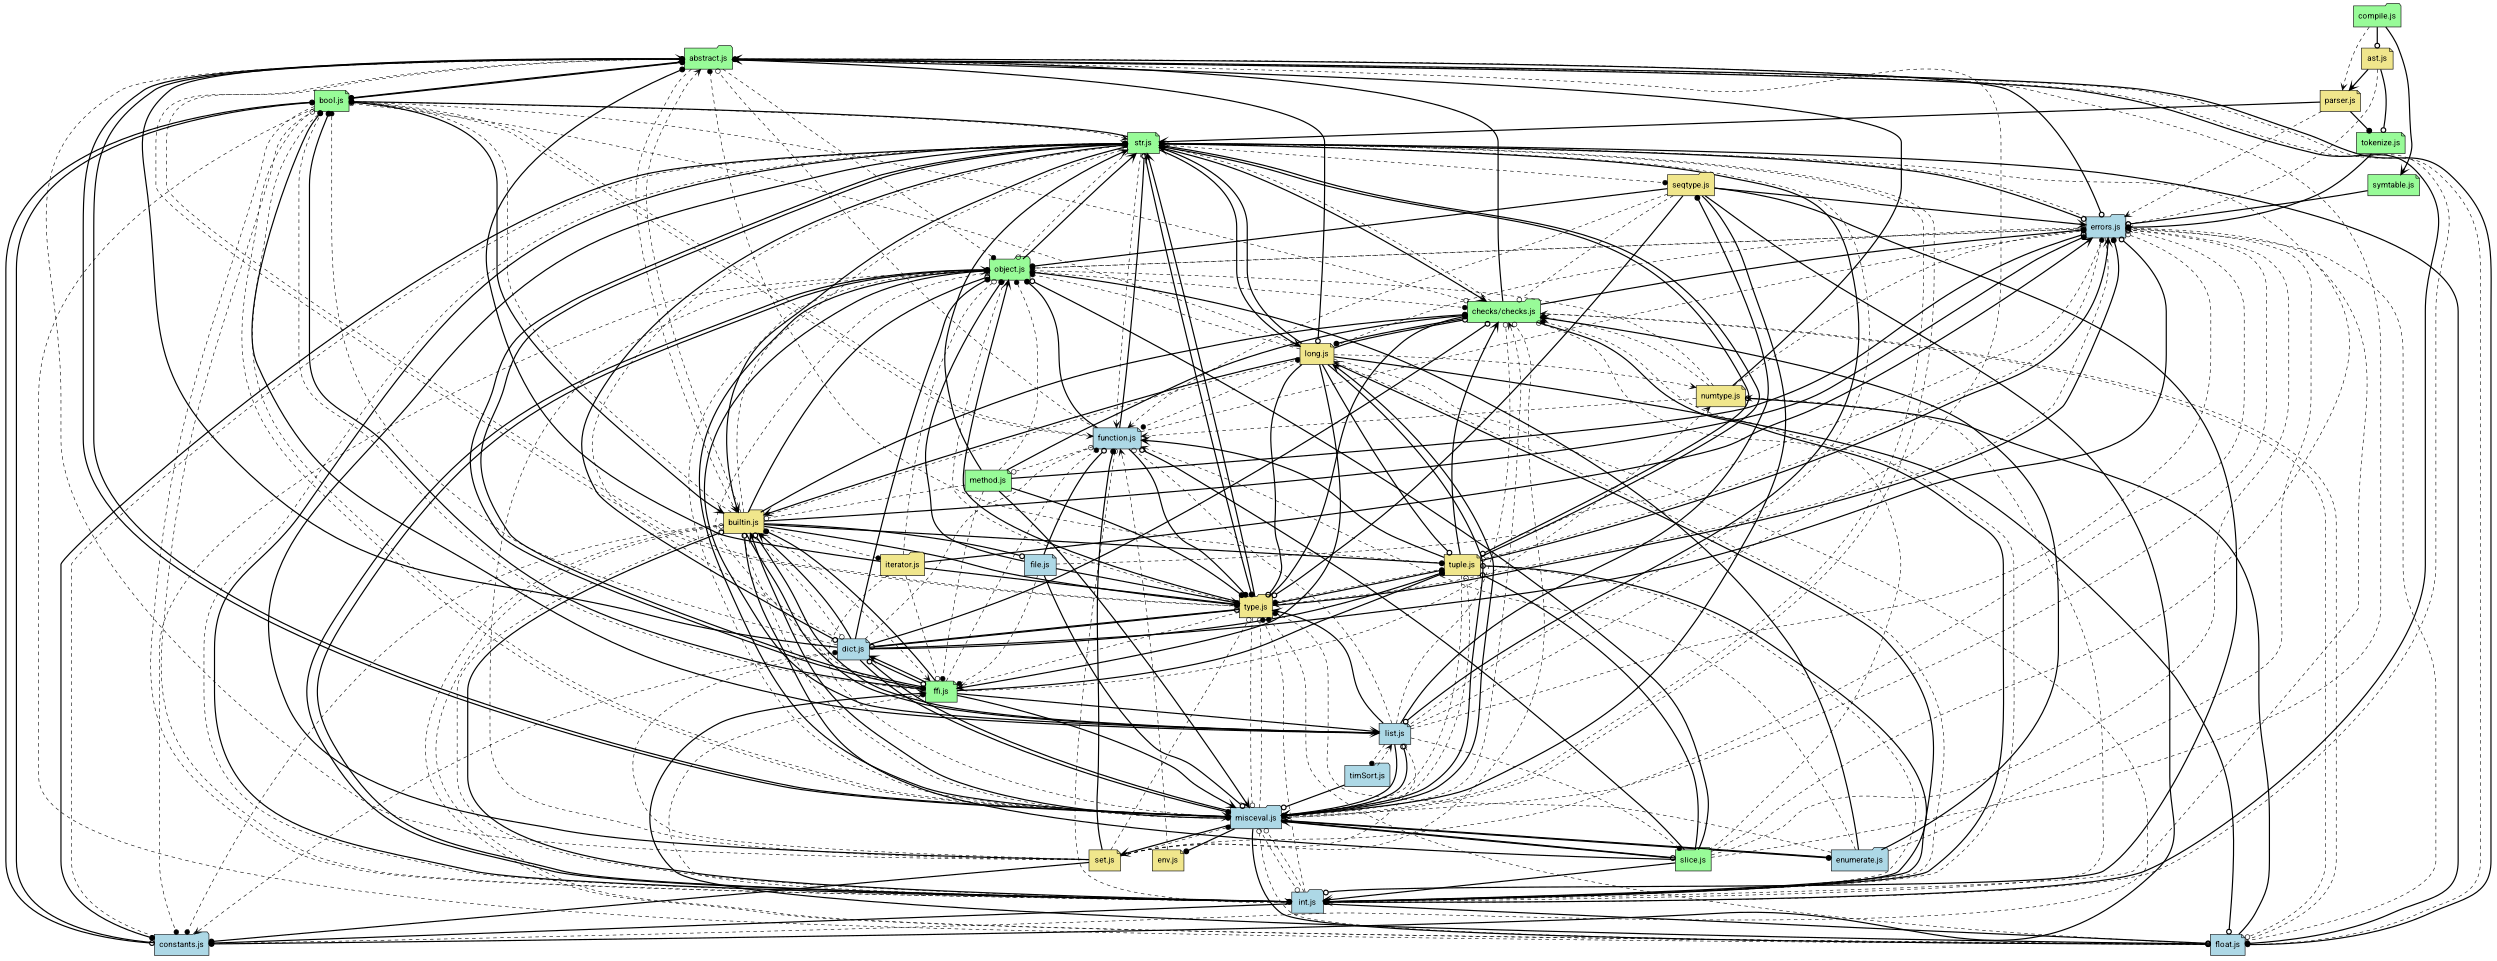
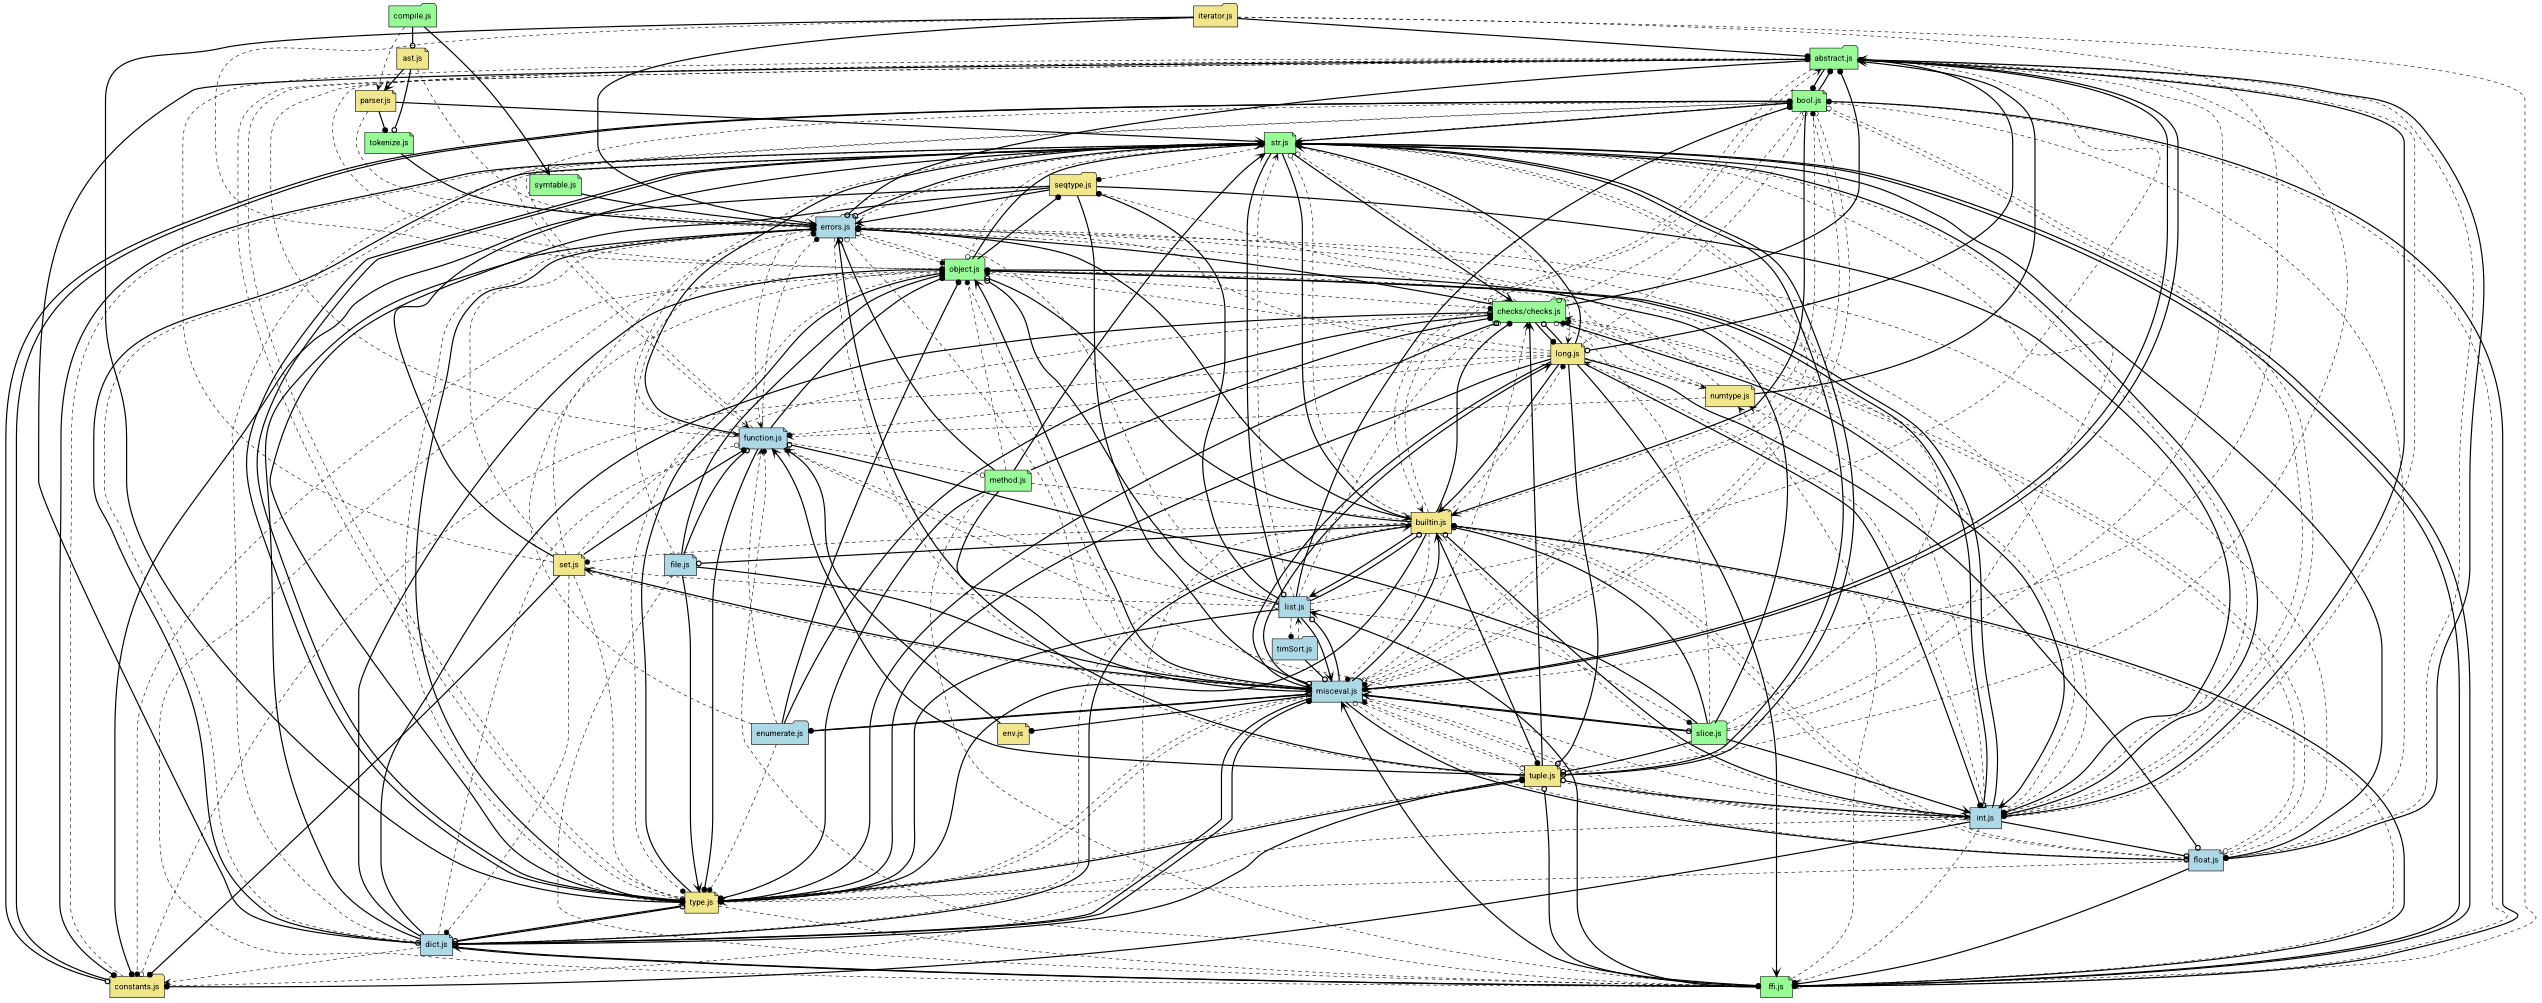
(1351, 227) -> (1021, 226)
(1237, 233) -> (1463, 207)
(2006, 457) -> (1072, 418)
(2188, 512) -> none
(1000, 518) -> (650, 537)
(820, 543) -> (1021, 535)
(1256, 607) -> (702, 903)
(1152, 661) -> (865, 607)
(182, 945) -> (137, 987)
